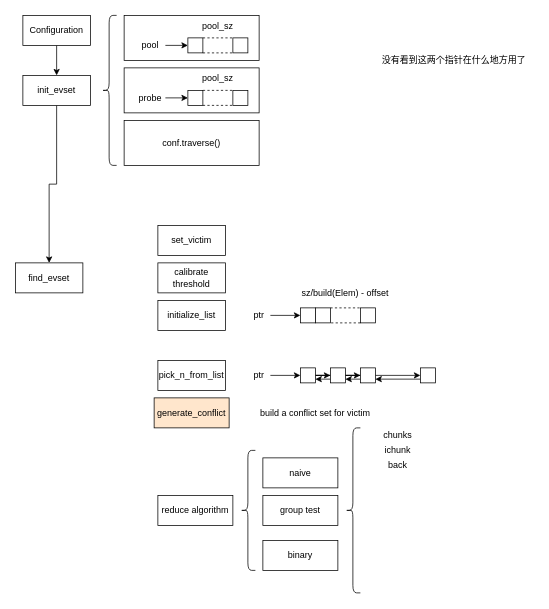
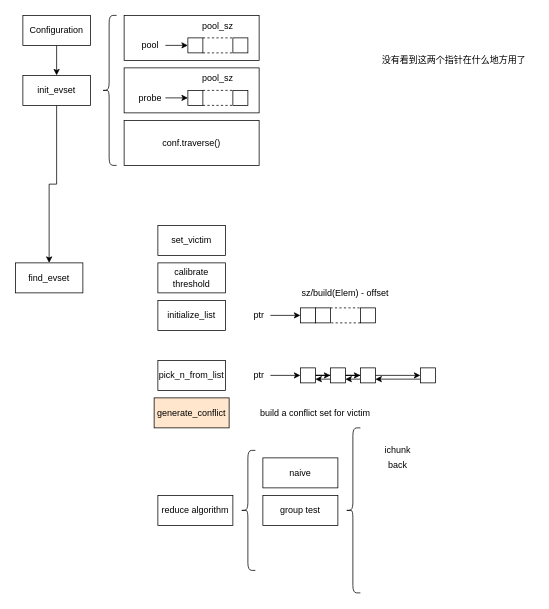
(398, 435) -> none
(300, 555) -> none
